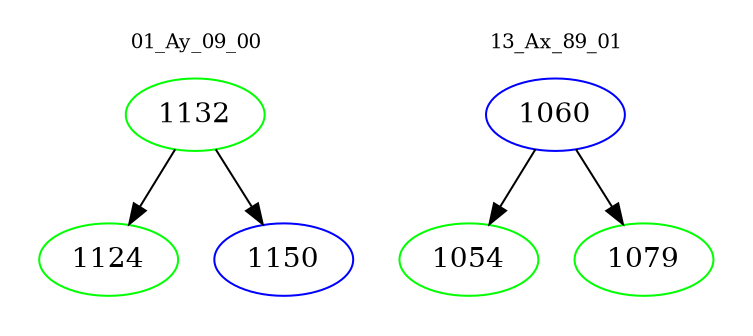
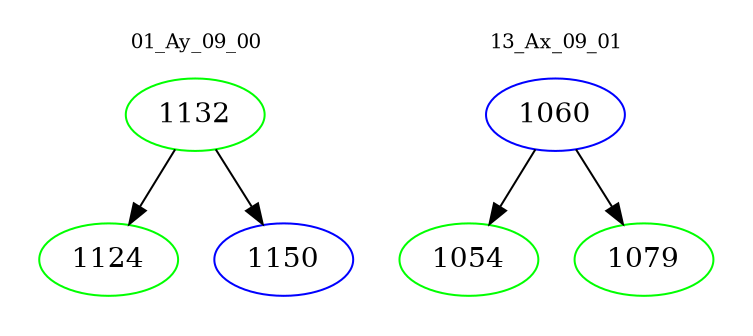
(556, 43) -> (556, 43)
